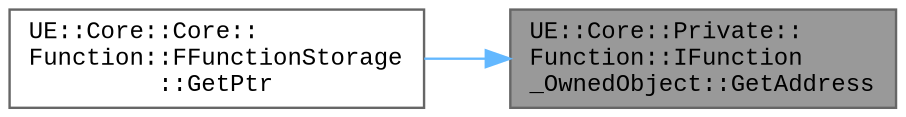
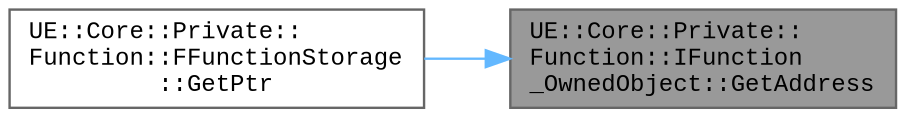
(217, 59) -> (217, 59)
